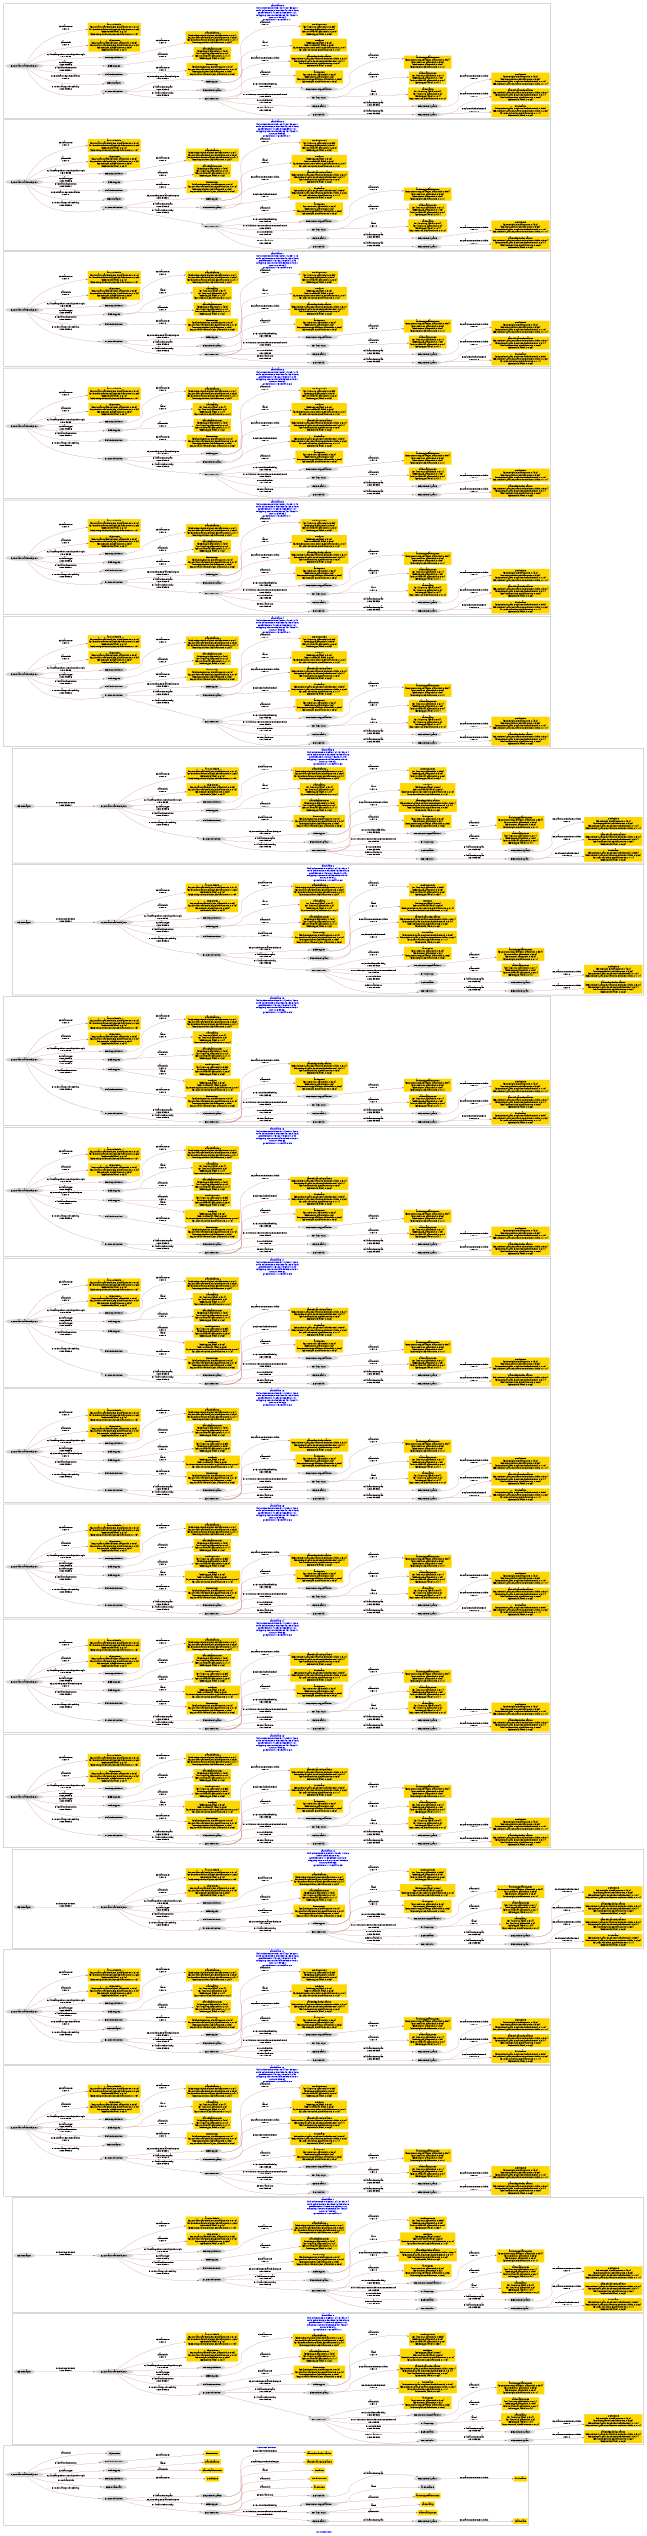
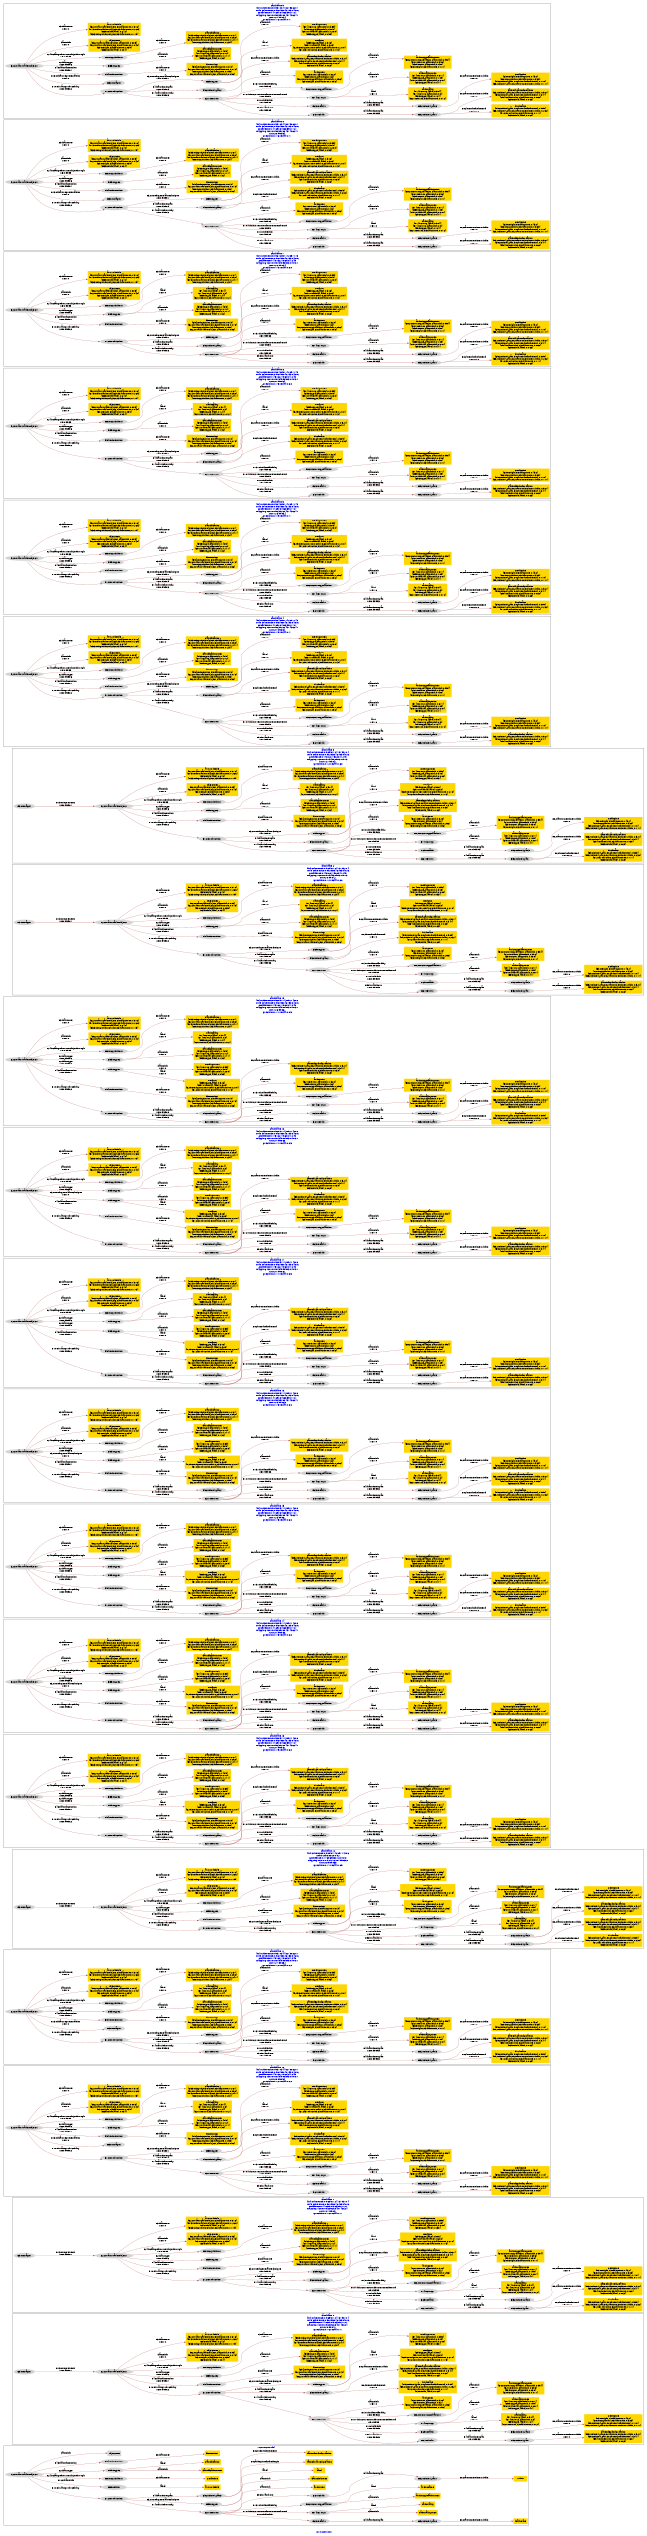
(266, 2447) -> (266, 2447)
(319, 2470) -> (319, 2470)
(319, 2479) -> (319, 2479)
(521, 2479) -> (521, 2479)
(114, 2487) -> (114, 2487)
none -> (212, 2487)
(428, 2487) -> (428, 2487)
